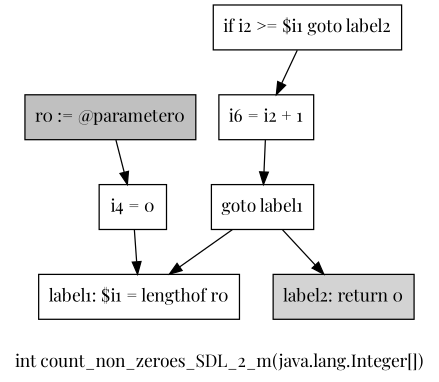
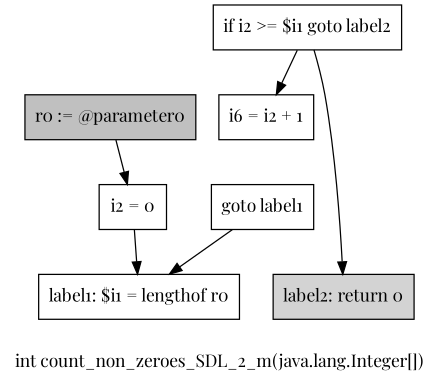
(265, 156) -> none
(133, 207) -> (133, 207)
(299, 247) -> (333, 155)
